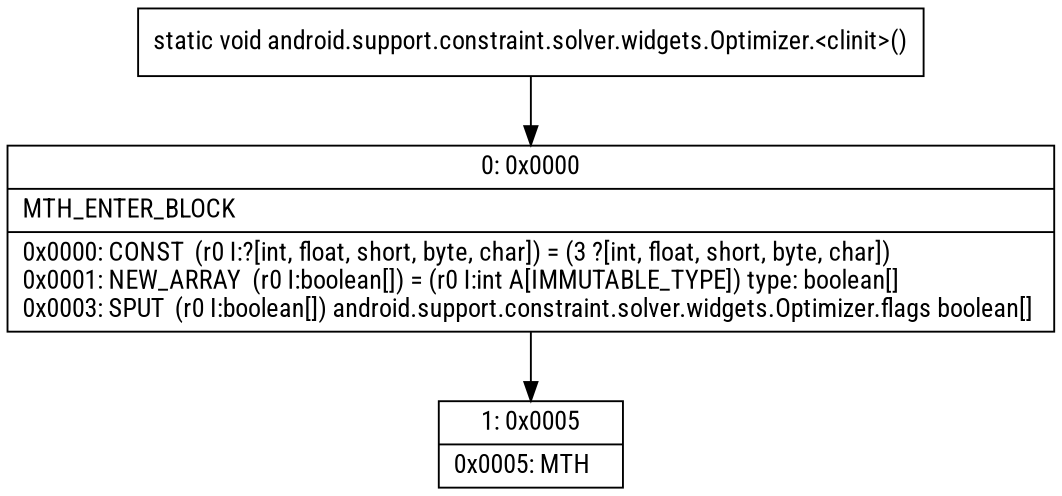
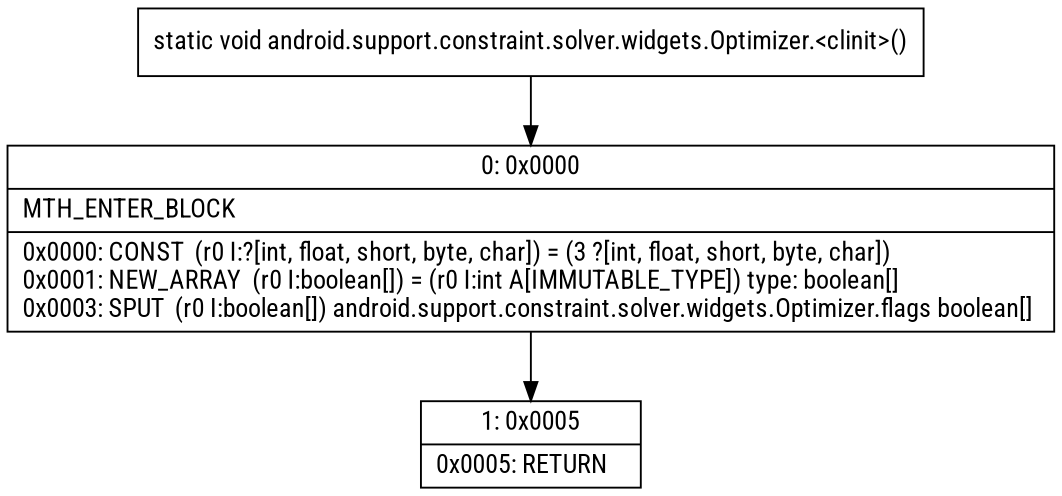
(531, 465) -> (531, 465)
